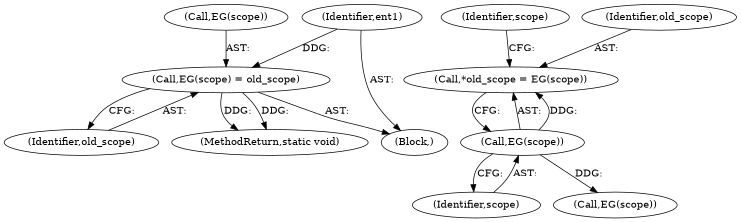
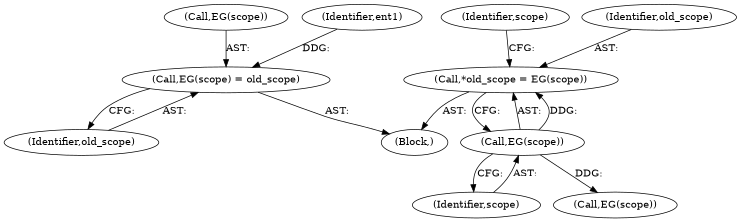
(366, 82) -> (445, 104)
(270, 142) -> none
